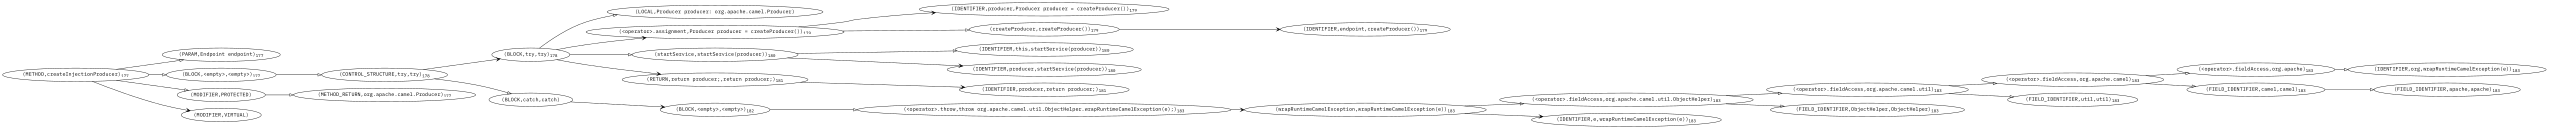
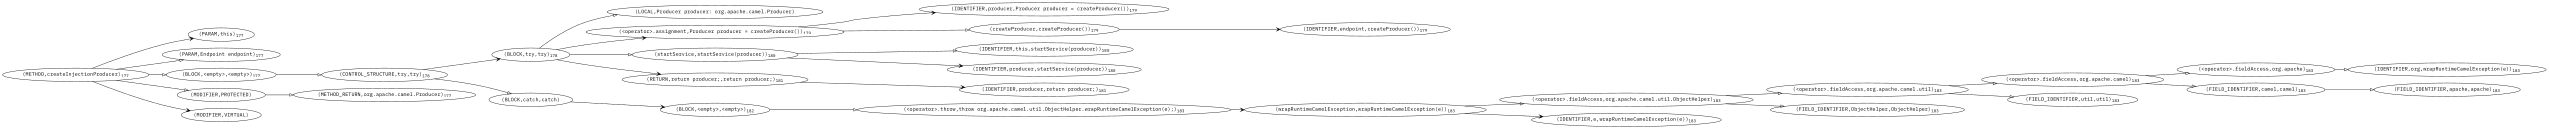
none -> (221, 35)
